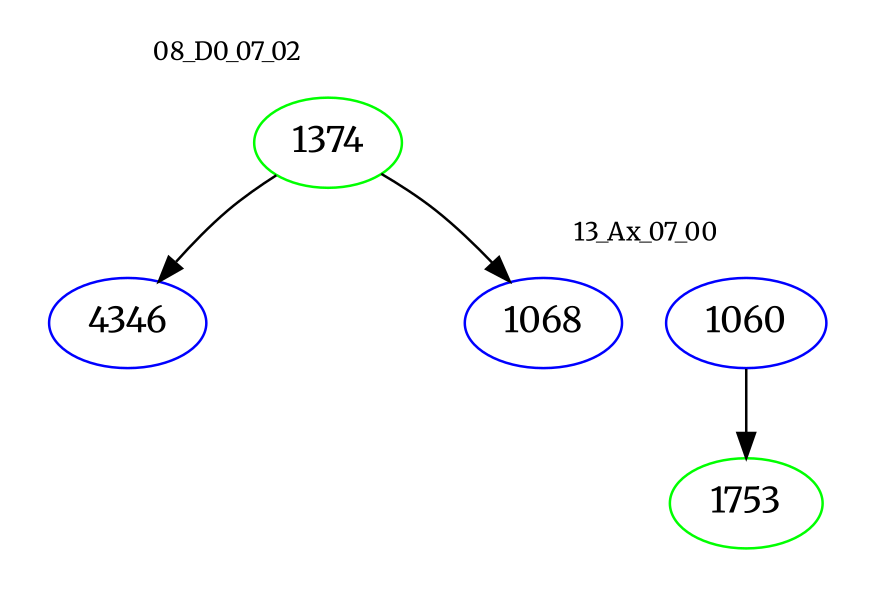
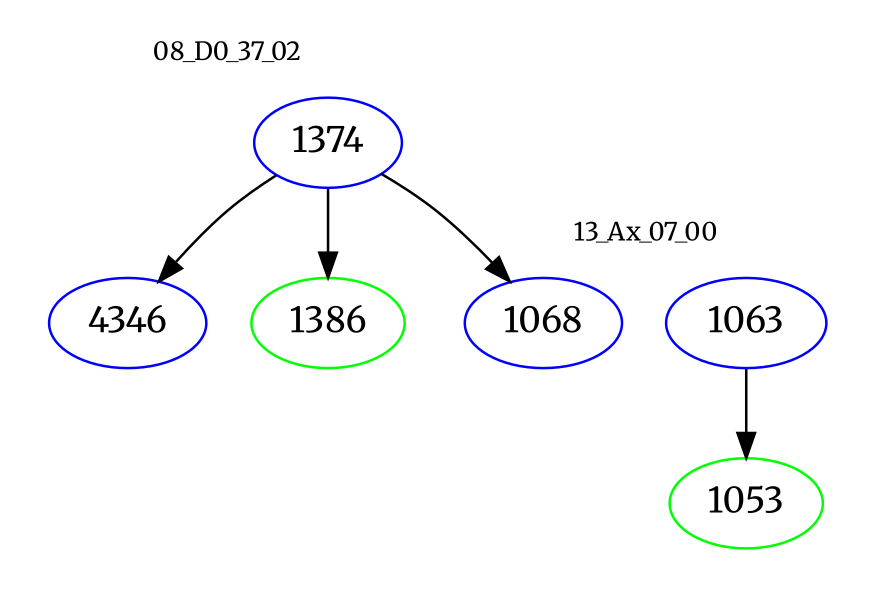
(228, 54) -> (228, 54)
(328, 143) -> (328, 143)
none -> (328, 323)
(746, 323) -> (746, 323)
(746, 503) -> (746, 503)
